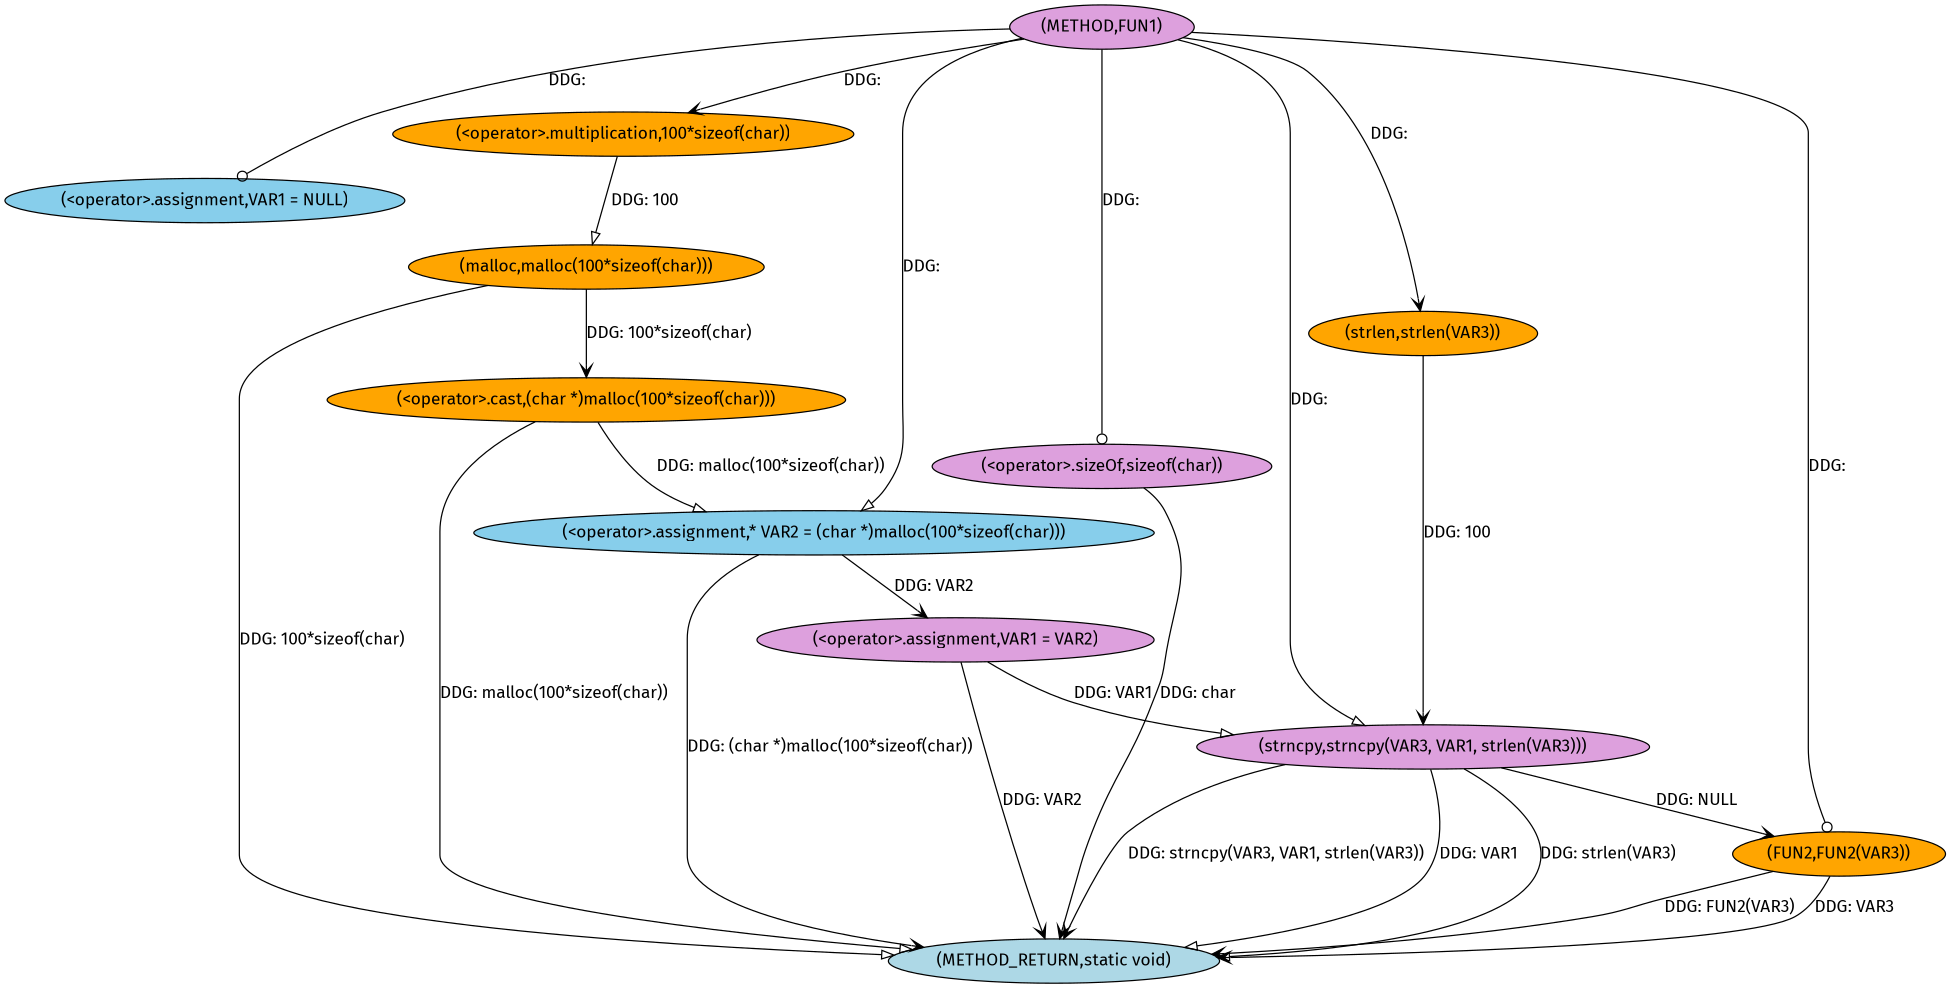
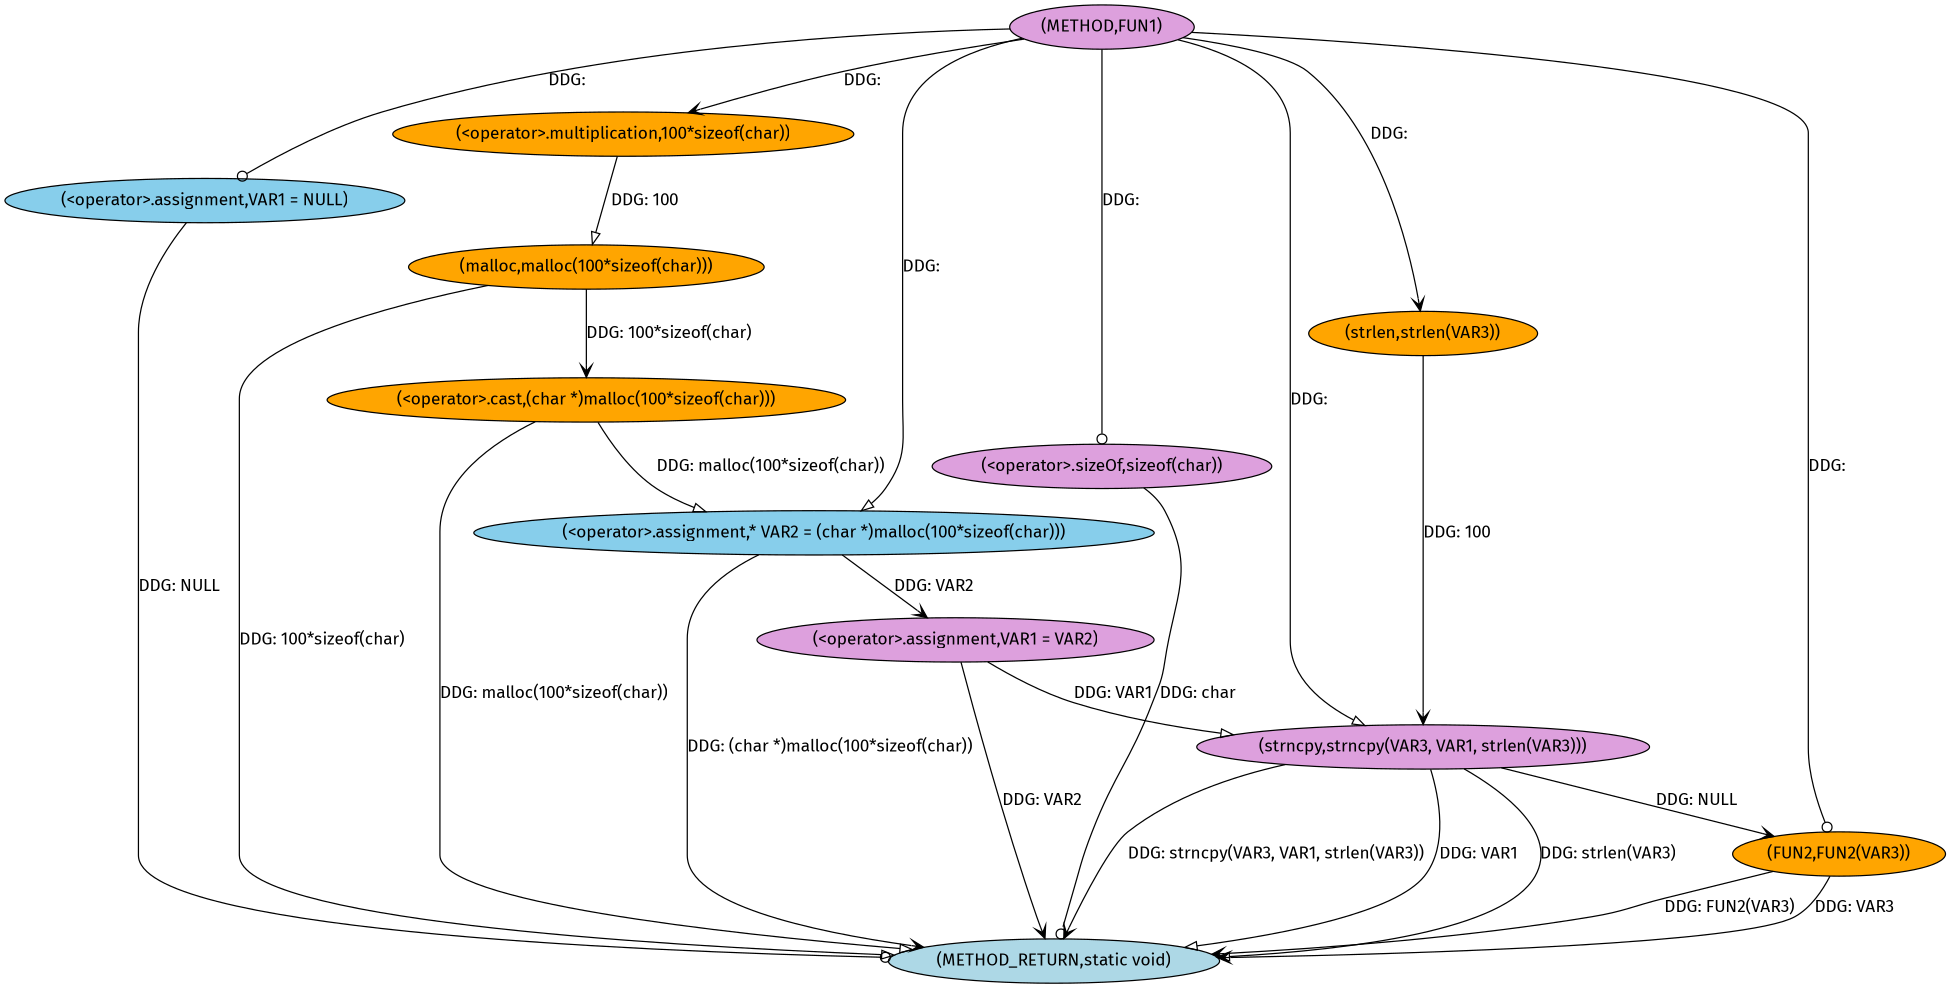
(1150, 708) -> (1150, 708)
none -> (183, 889)
